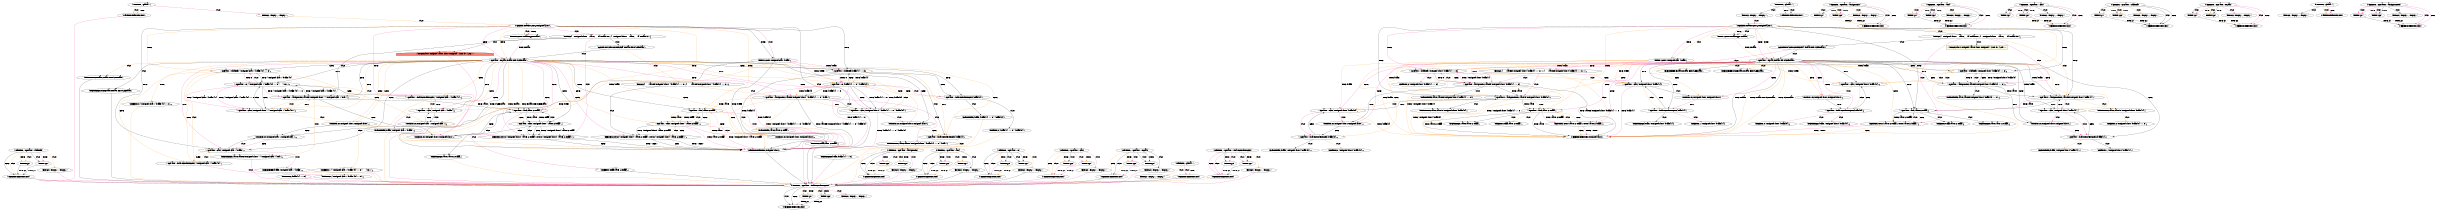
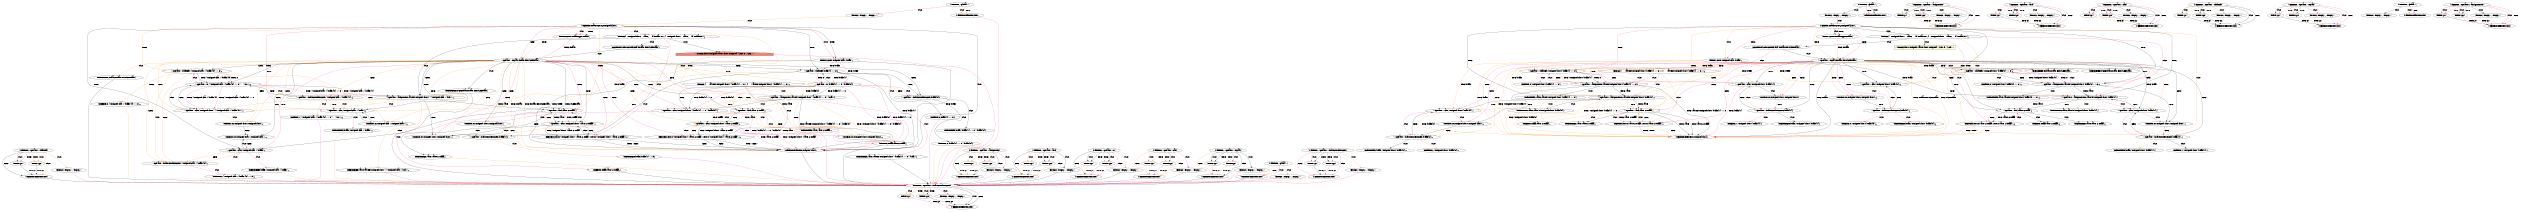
(852, 78) -> (829, 78)
none -> (890, 89)
(2124, 117) -> (1995, 77)
